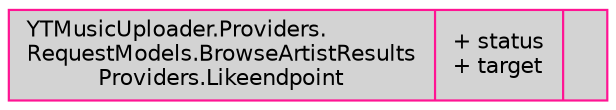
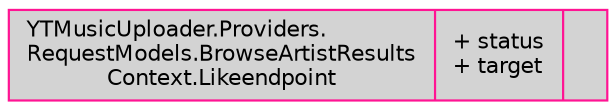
(222, 78) -> (222, 78)
